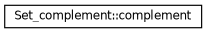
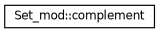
(103, 17) -> (80, 17)
